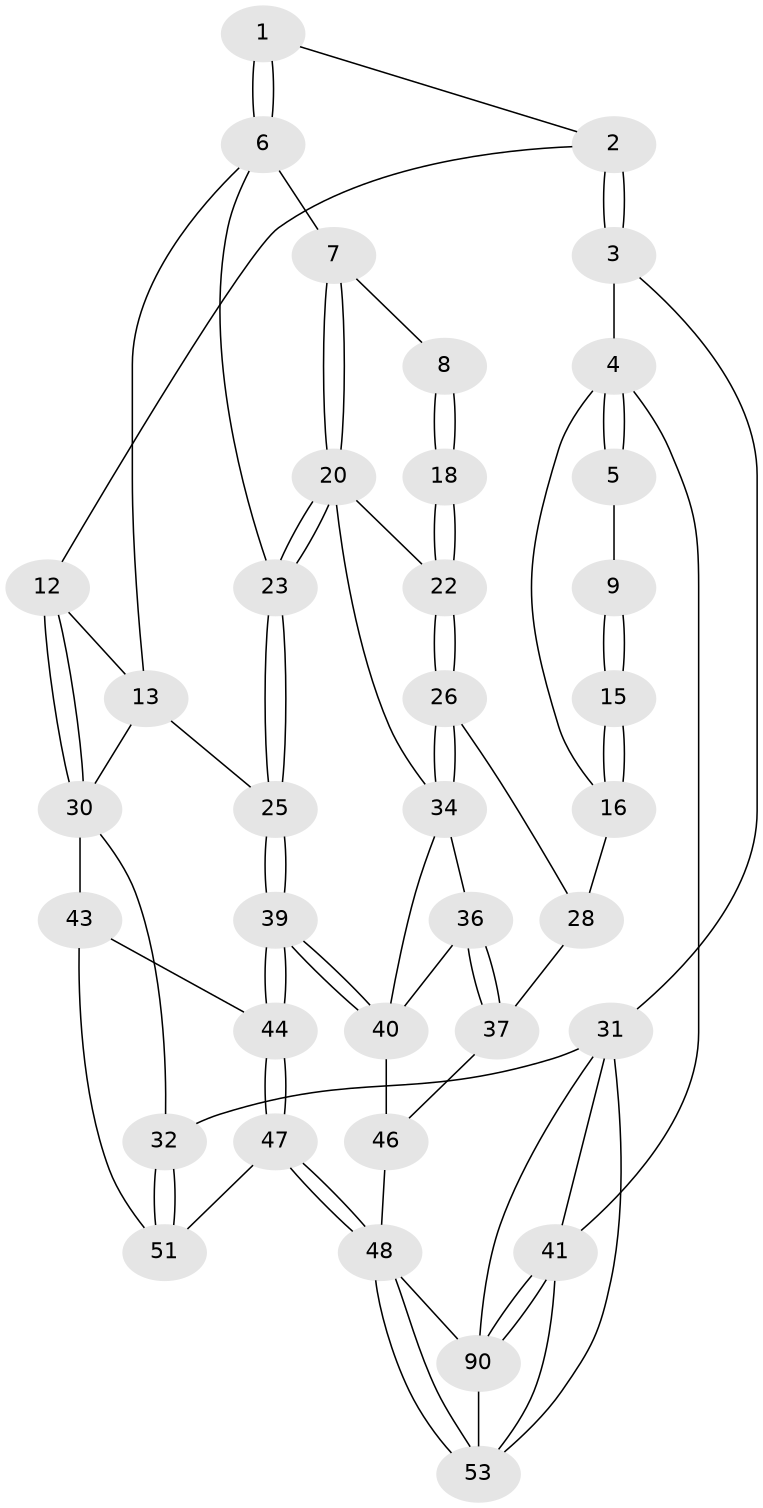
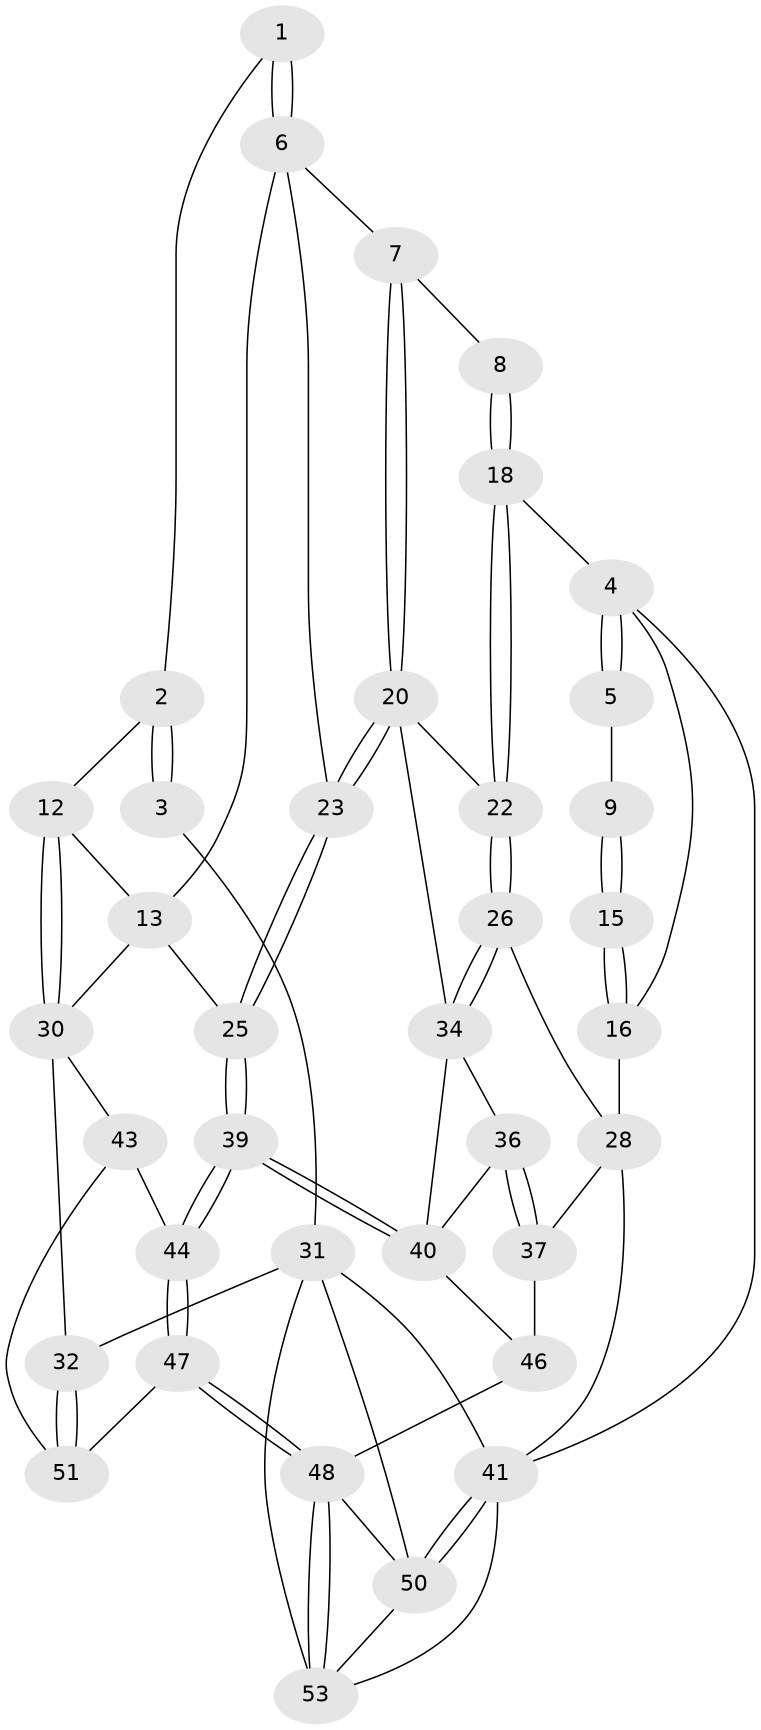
(614, 311) -> (556, 532)
none -> (613, 1328)
(479, 1363) -> (415, 1585)
